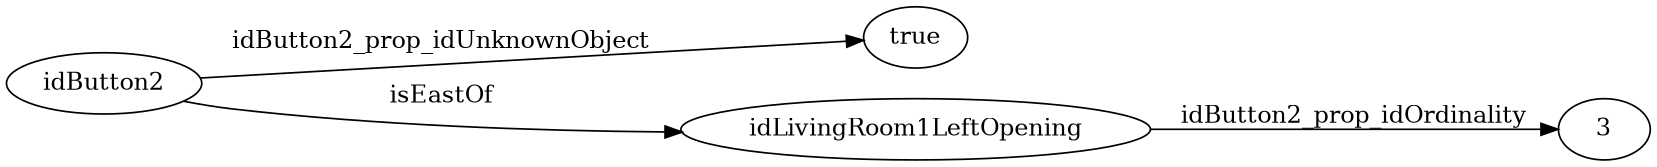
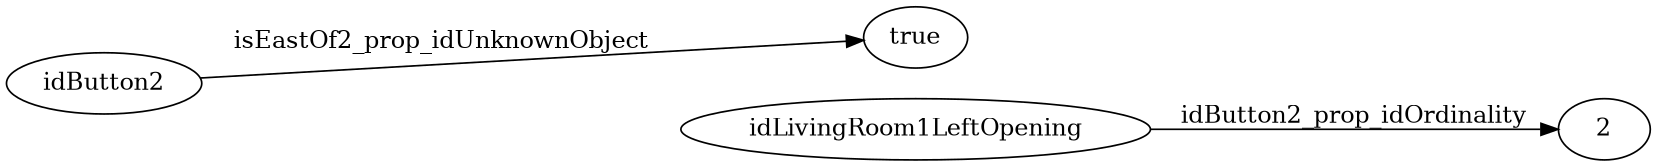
(441, 42) -> (441, 42)
(424, 125) -> none
(1604, 129) -> (1604, 129)
